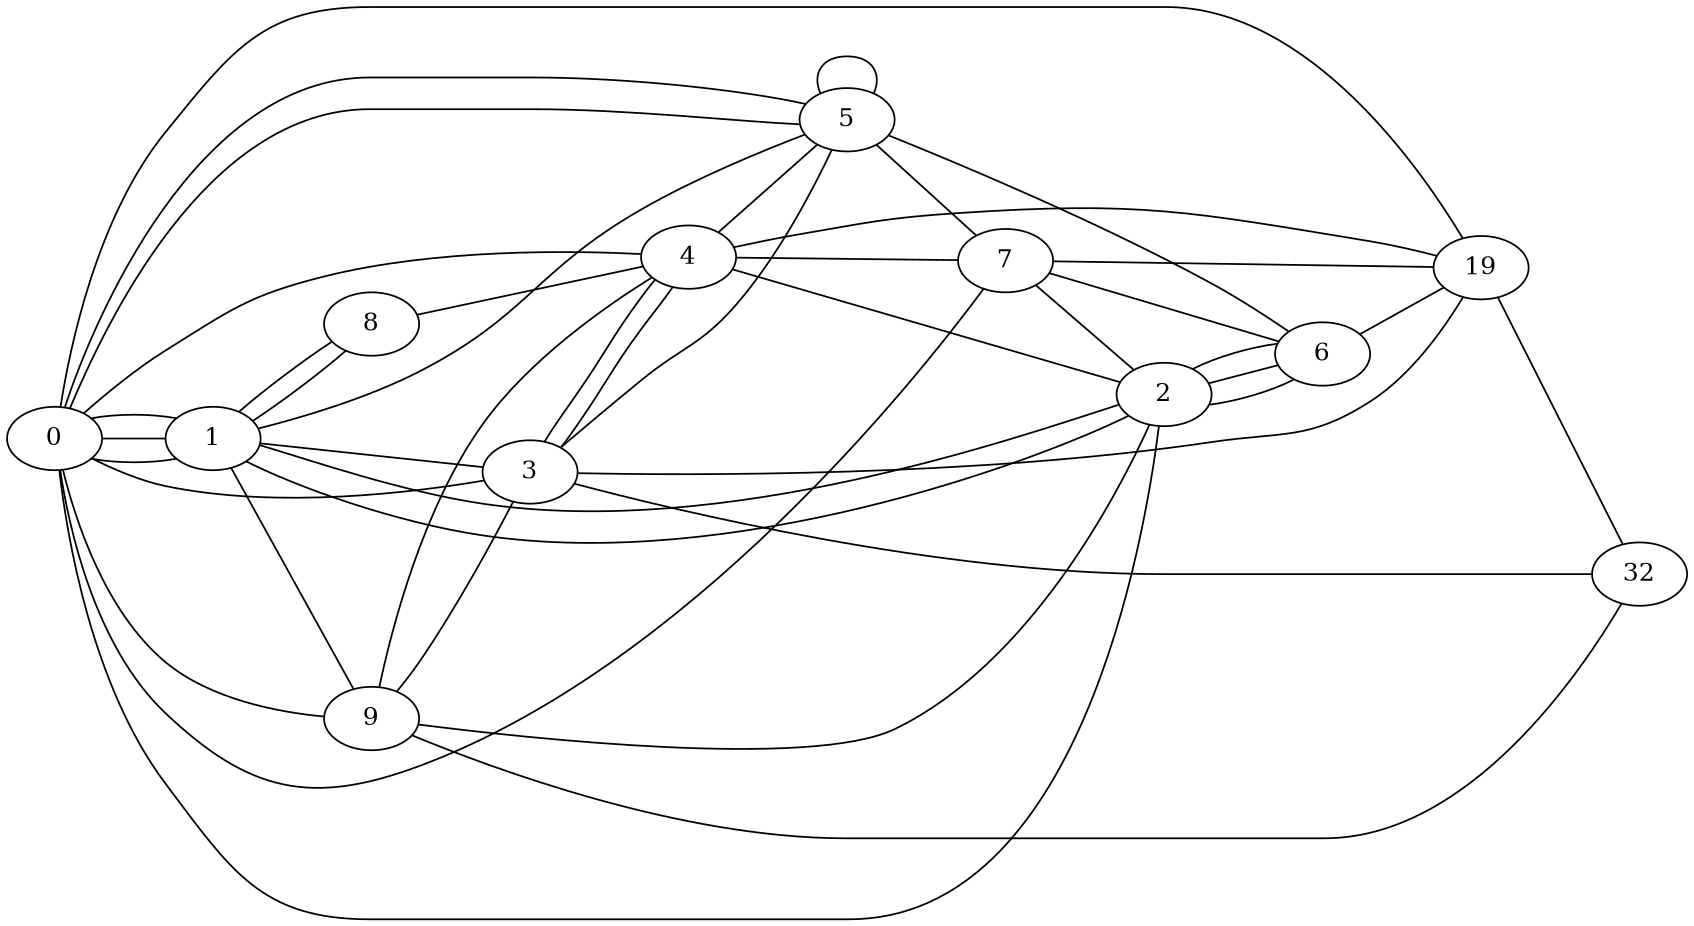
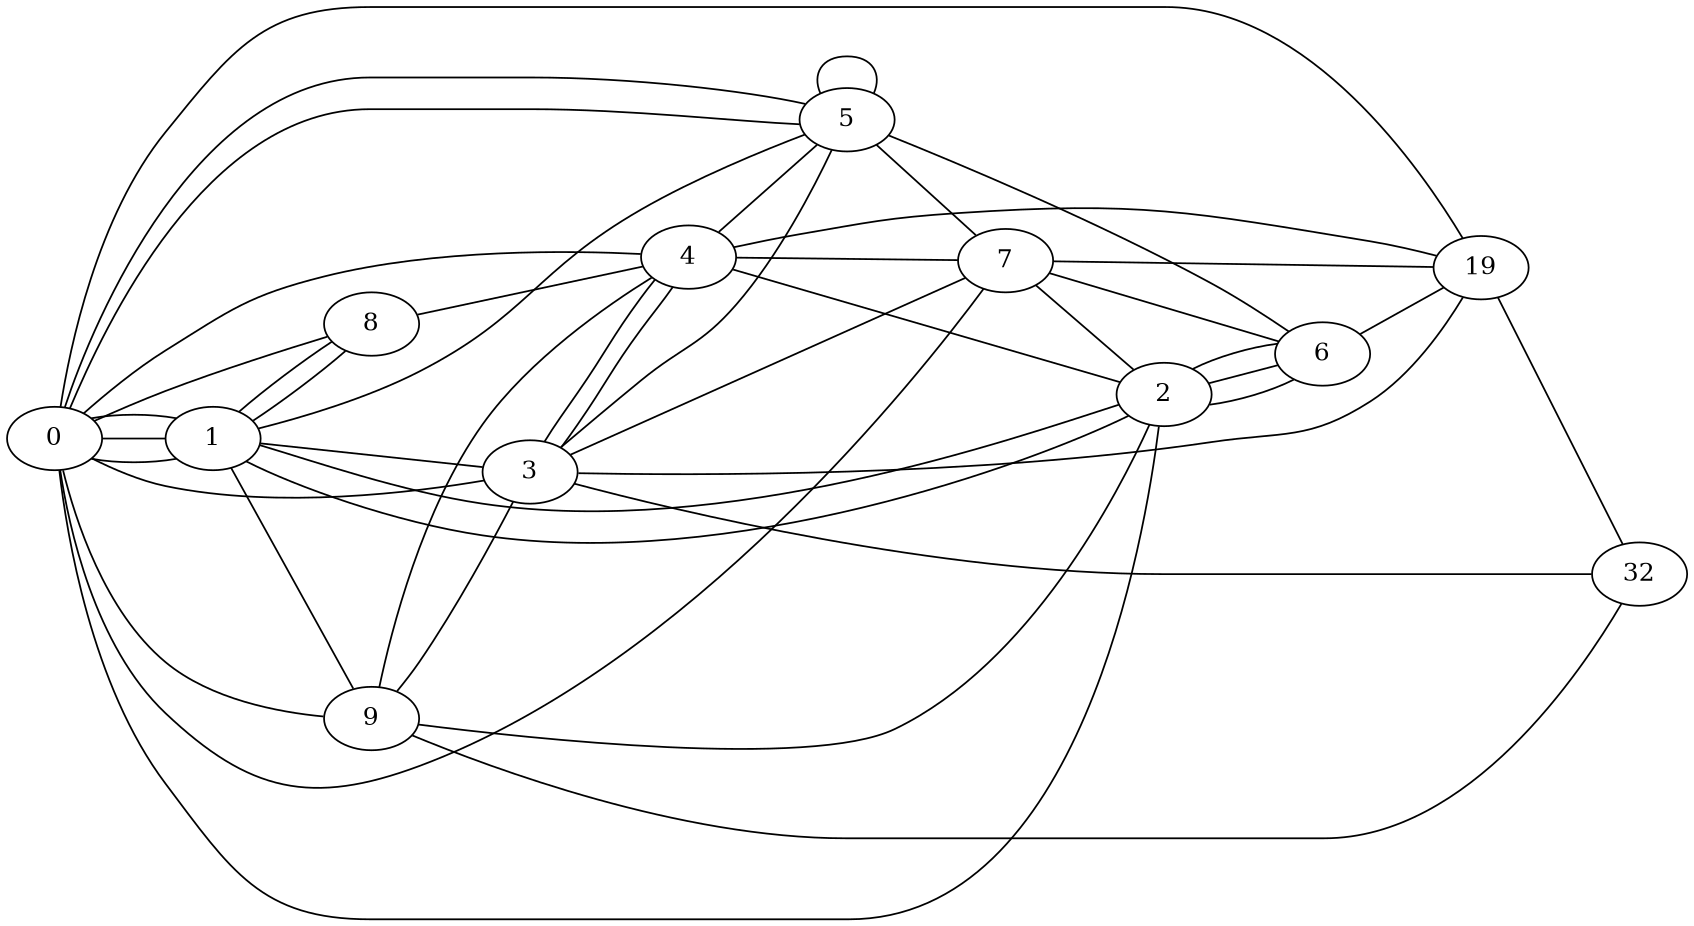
none -> (768, 366)
none -> (209, 375)
